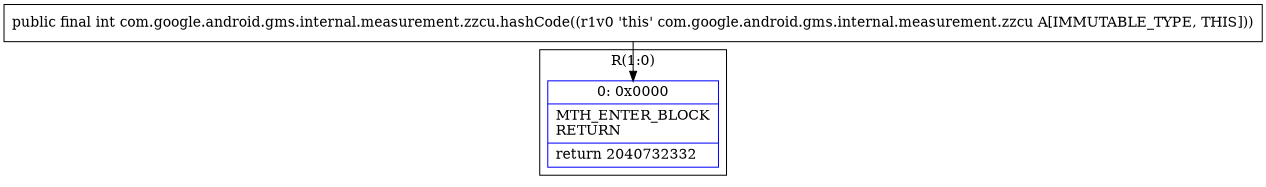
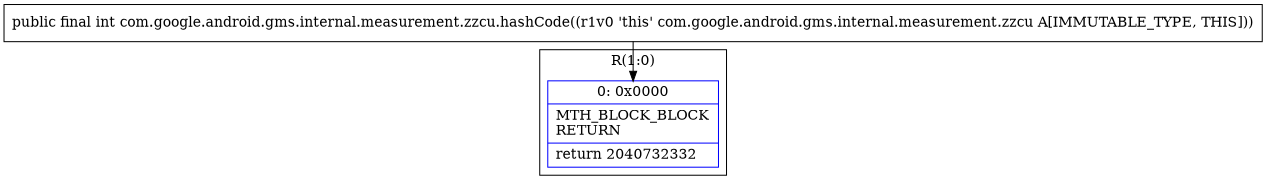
(633, 115) -> (633, 115)
